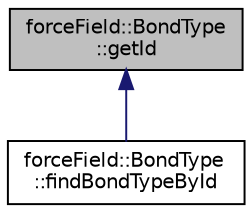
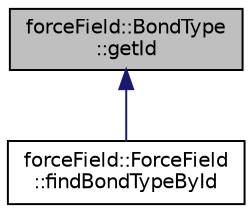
(126, 173) -> (126, 173)
